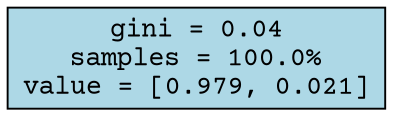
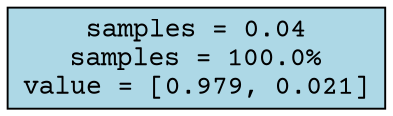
(196, 58) -> (196, 58)
